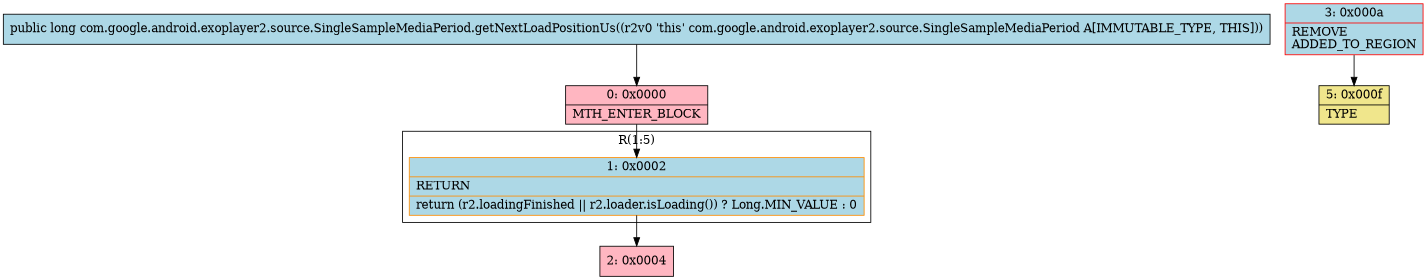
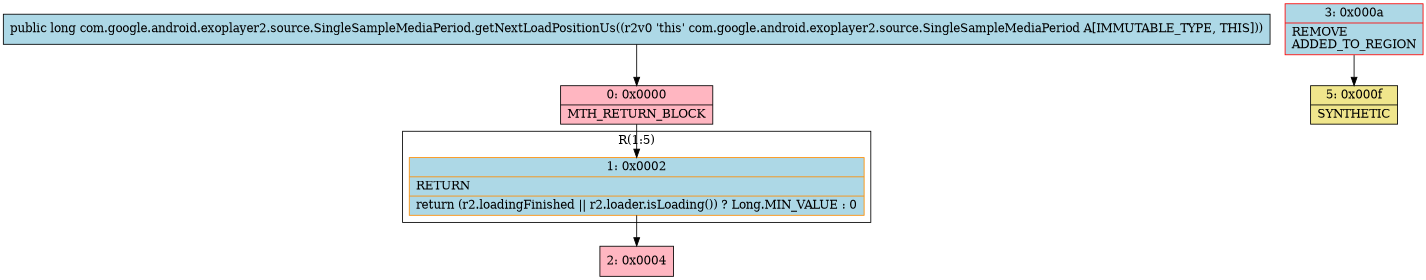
(637, 114) -> (637, 114)
(1342, 114) -> (1354, 114)
